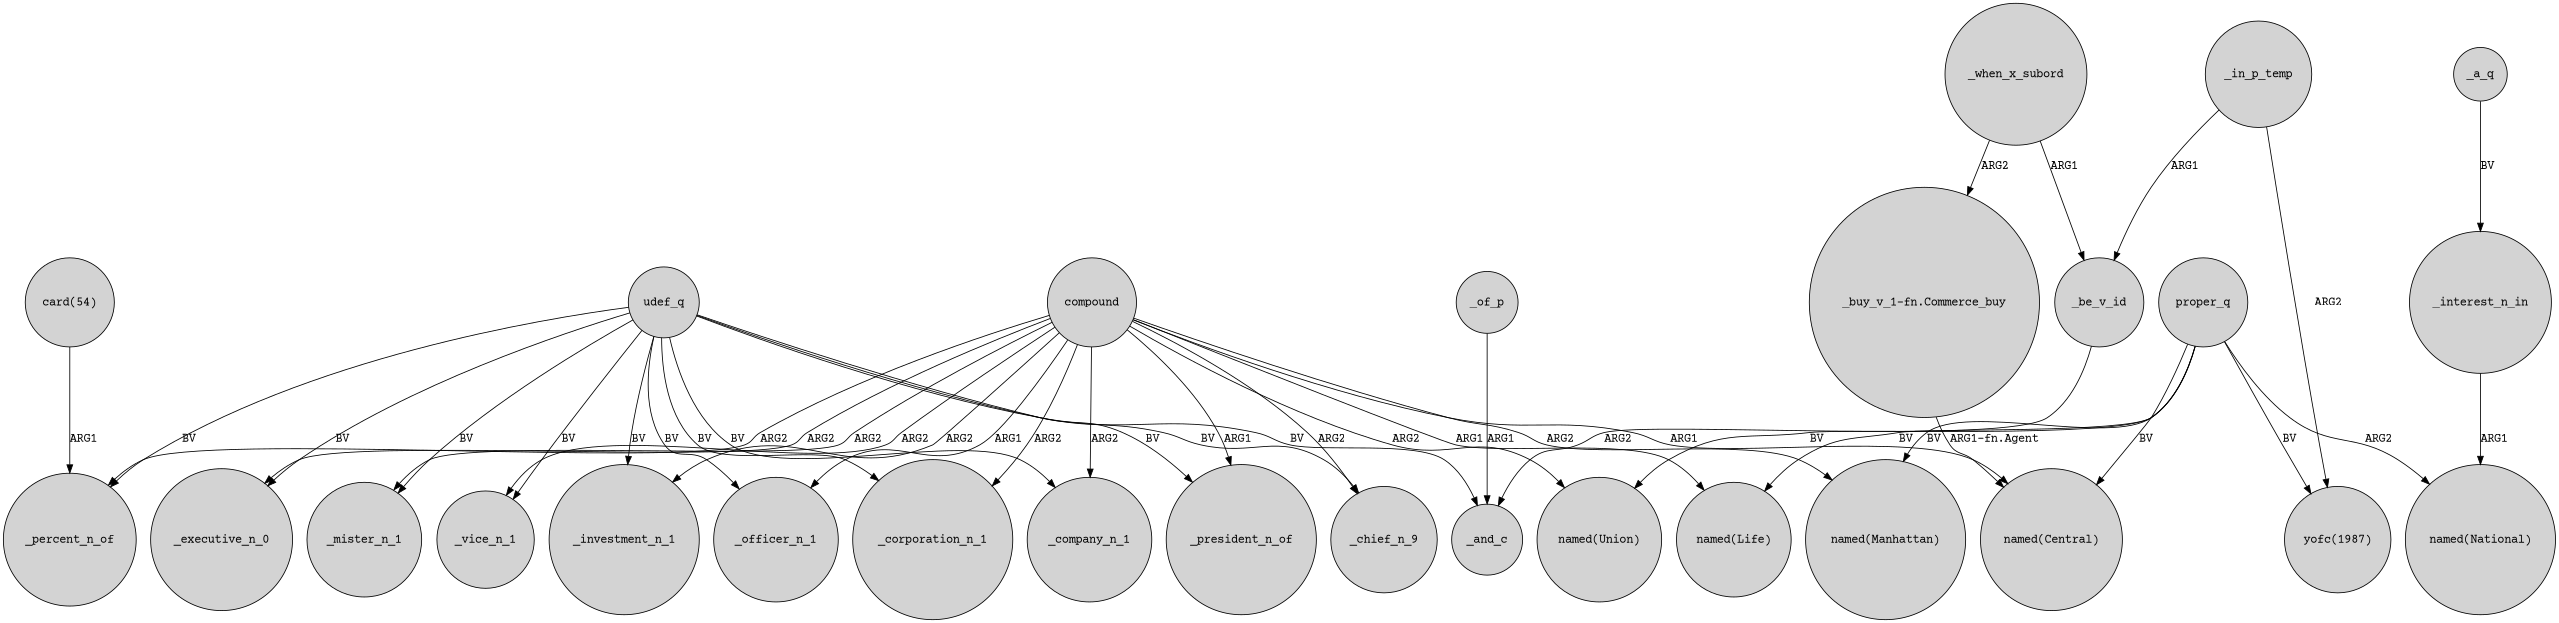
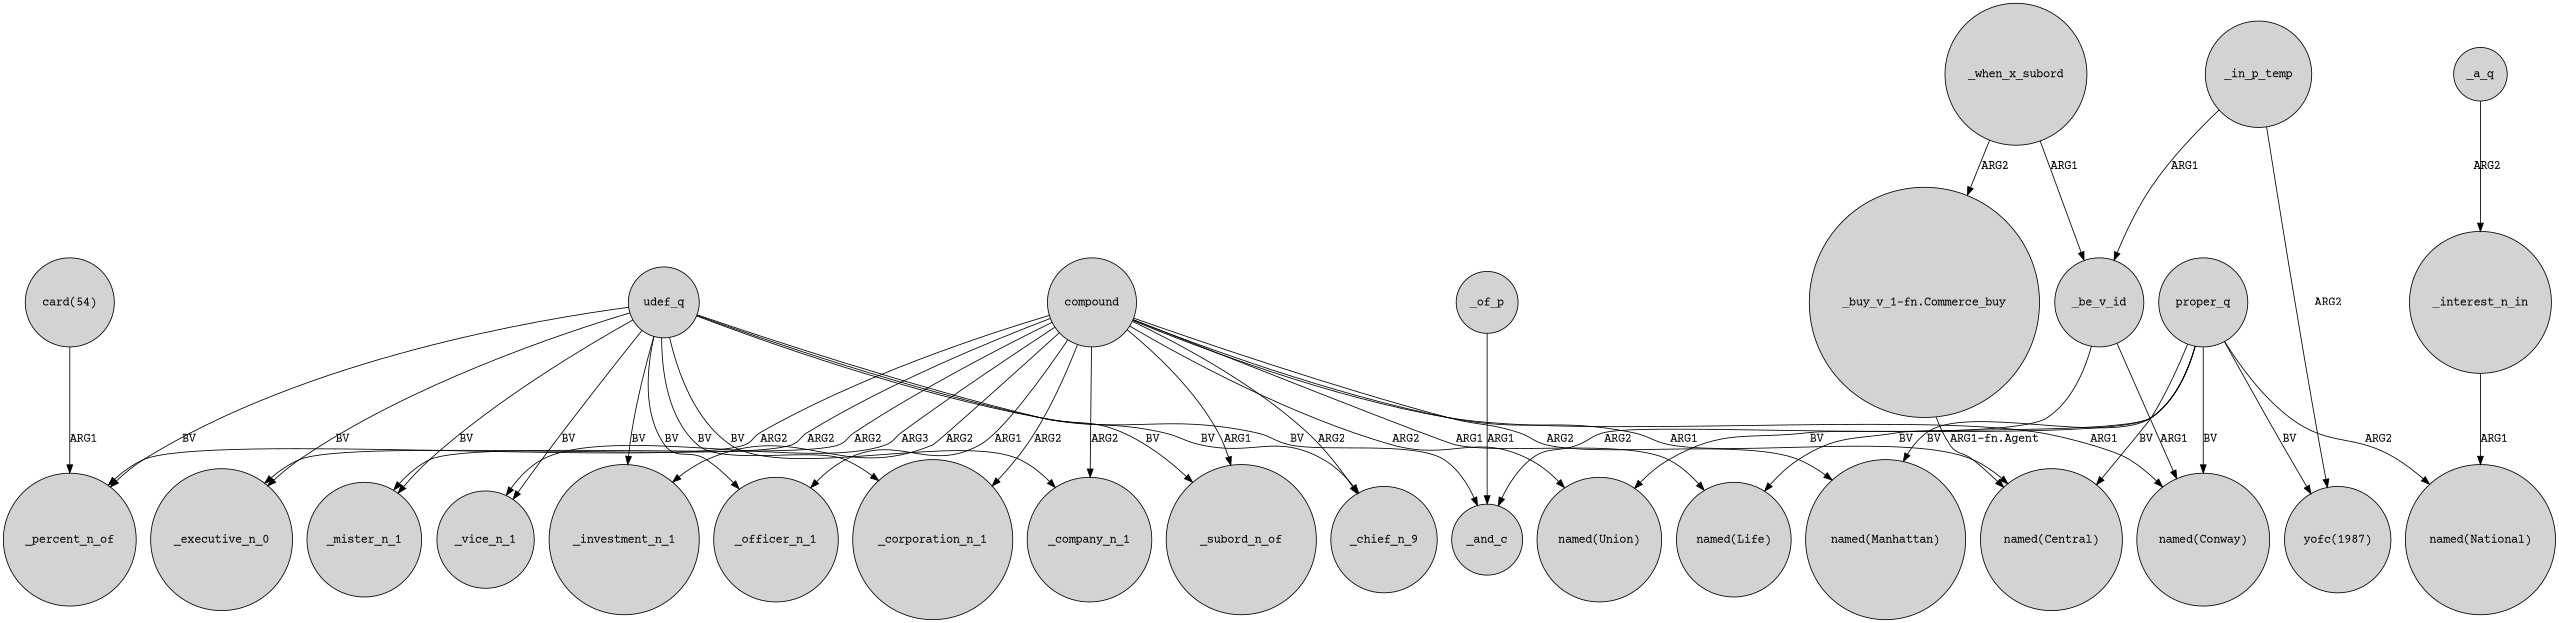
(2487, 166) -> (2487, 166)
(915, 439) -> (915, 439)
(1241, 540) -> (1241, 540)
none -> (2203, 540)
